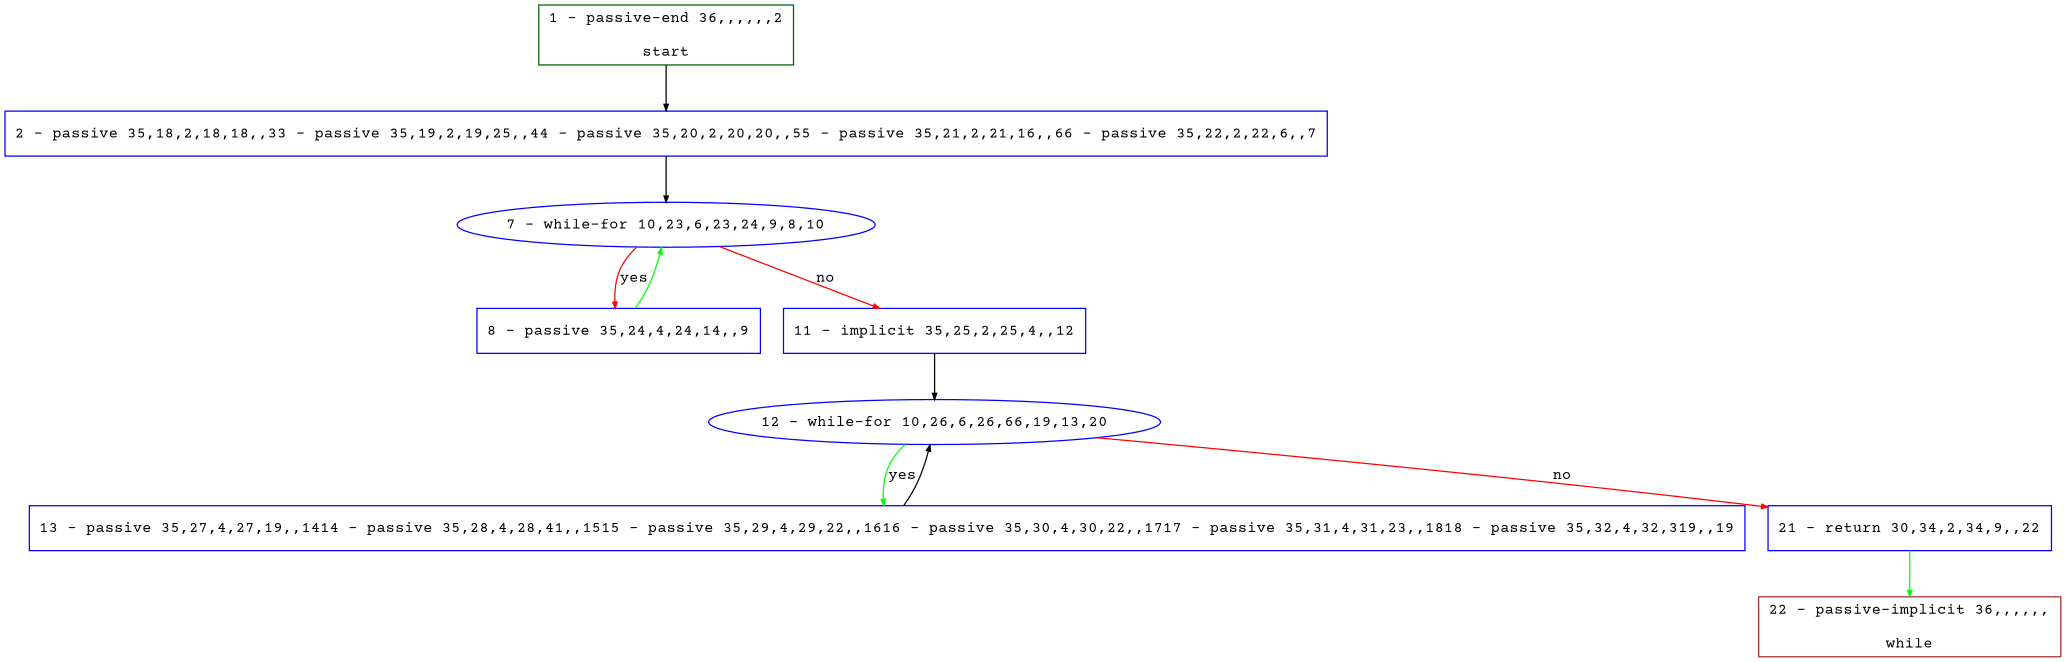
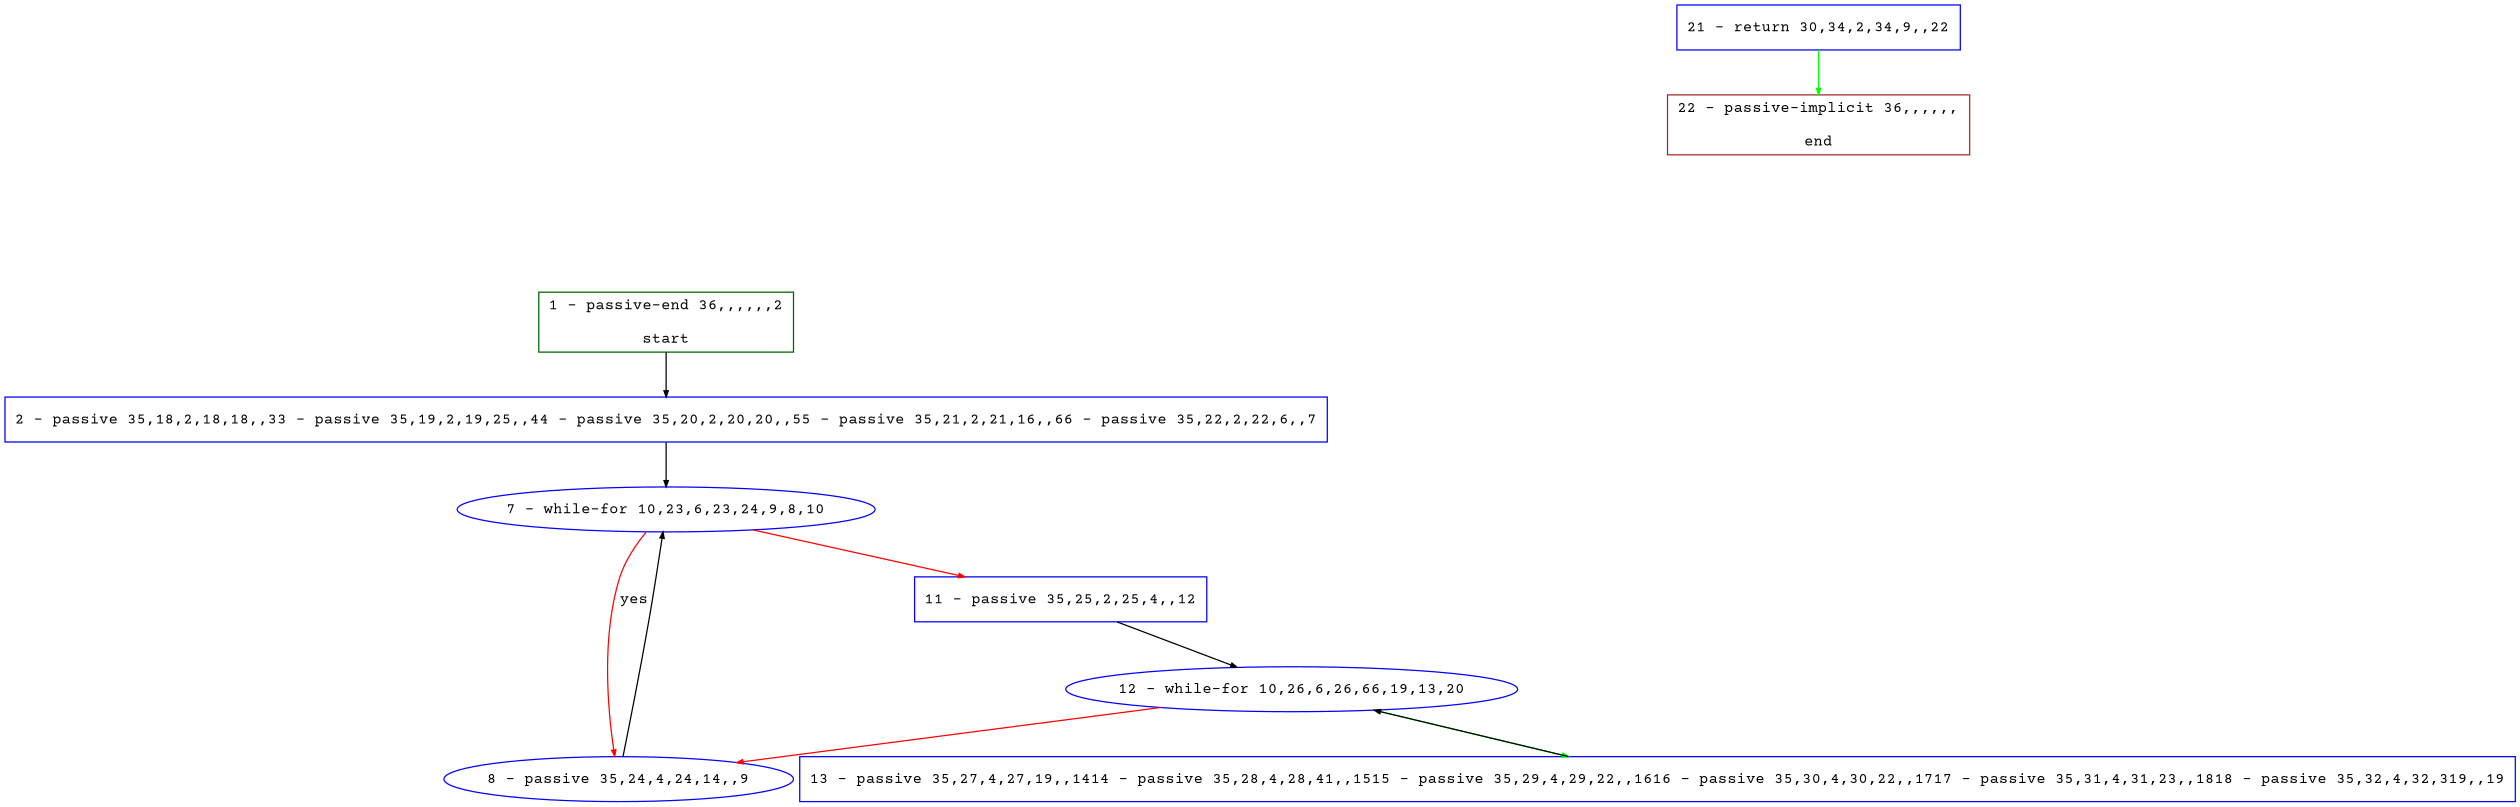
(650, 282) -> (644, 648)
(619, 331) -> (619, 779)
(935, 331) -> (1061, 599)
(1429, 470) -> (952, 735)
(1910, 627) -> (1819, 125)
